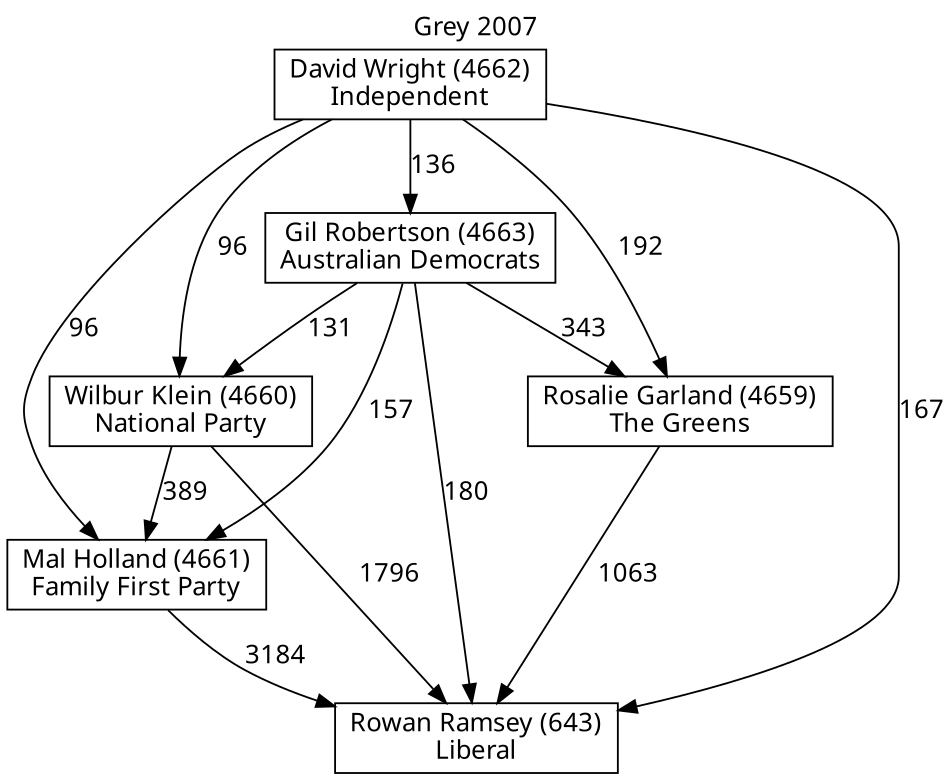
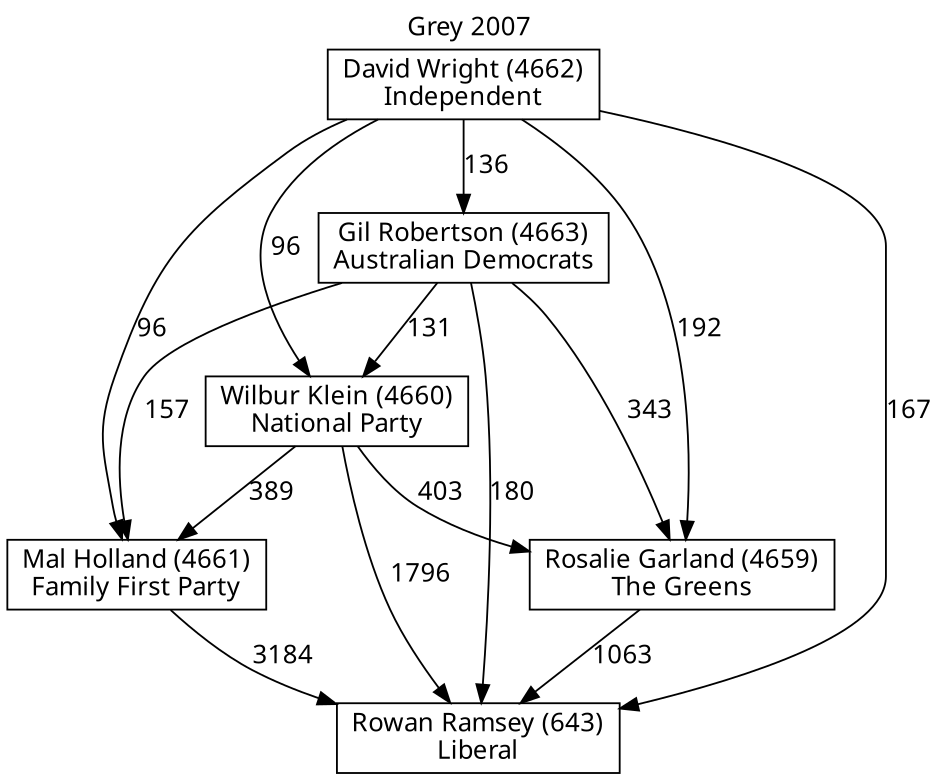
none -> (425, 511)
